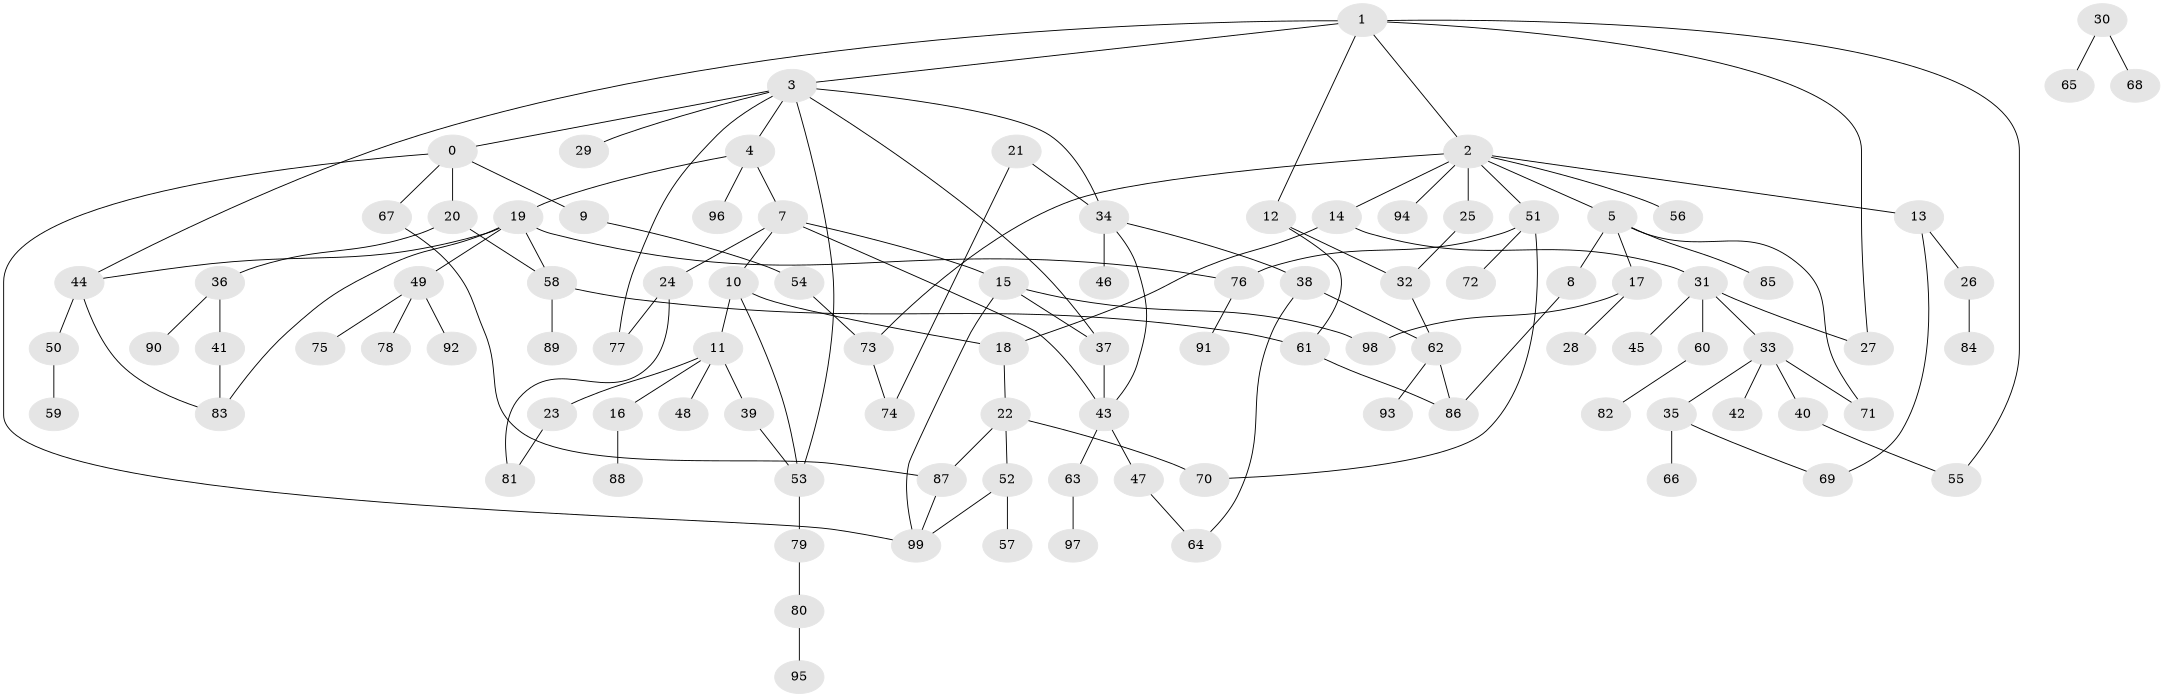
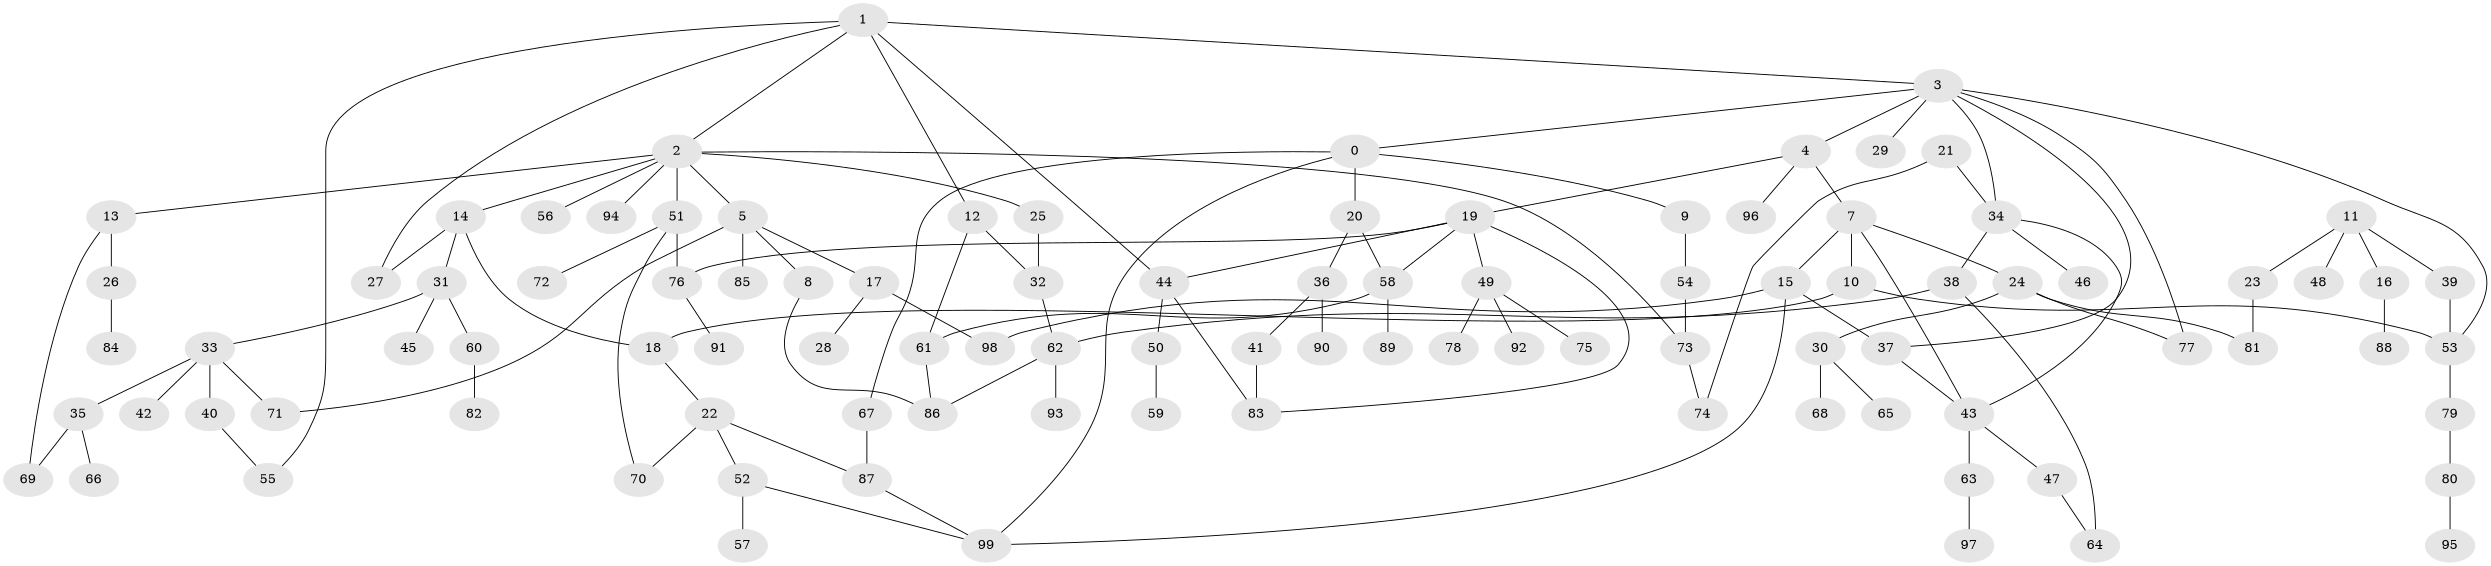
none -> (1923, 315)
(726, 316) -> none
(1784, 318) -> (418, 250)
